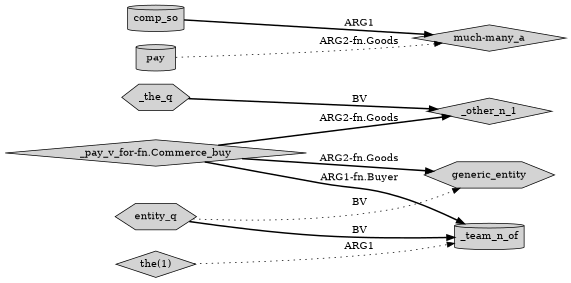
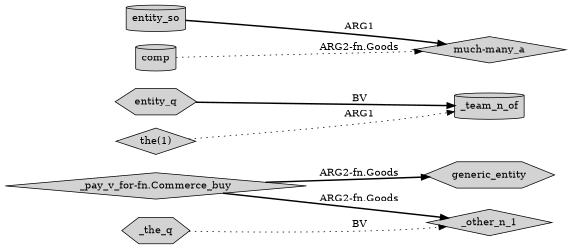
(156, 18) -> (156, 18)
(156, 58) -> (156, 58)
(309, 104) -> (314, 232)
(333, 185) -> none
(325, 217) -> none
